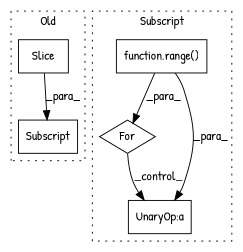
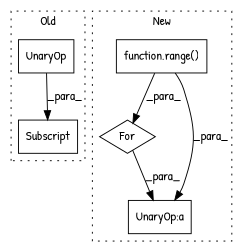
(162, 22) -> (162, 22)
(43, 56) -> (46, 56)
(159, 177) -> (163, 177)
